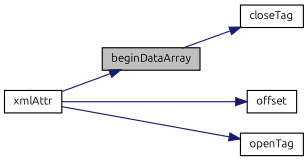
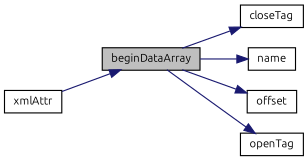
none -> (272, 59)
(149, 102) -> (209, 79)
(145, 122) -> (206, 98)
